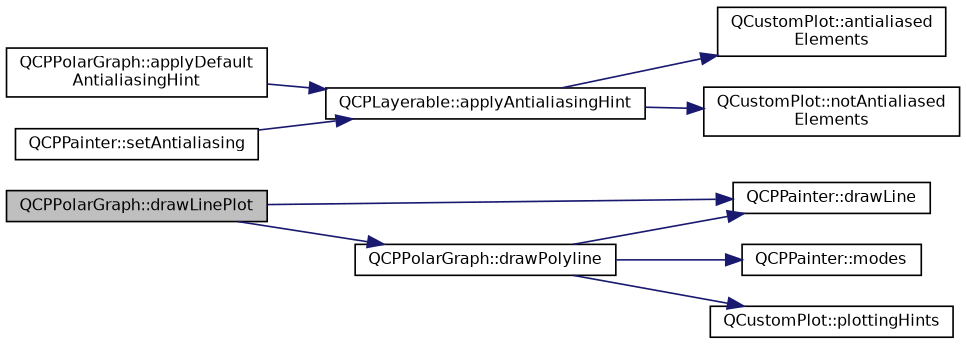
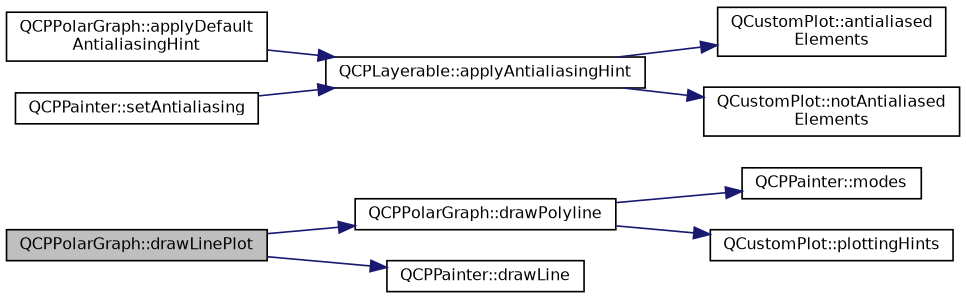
(650, 230) -> none
